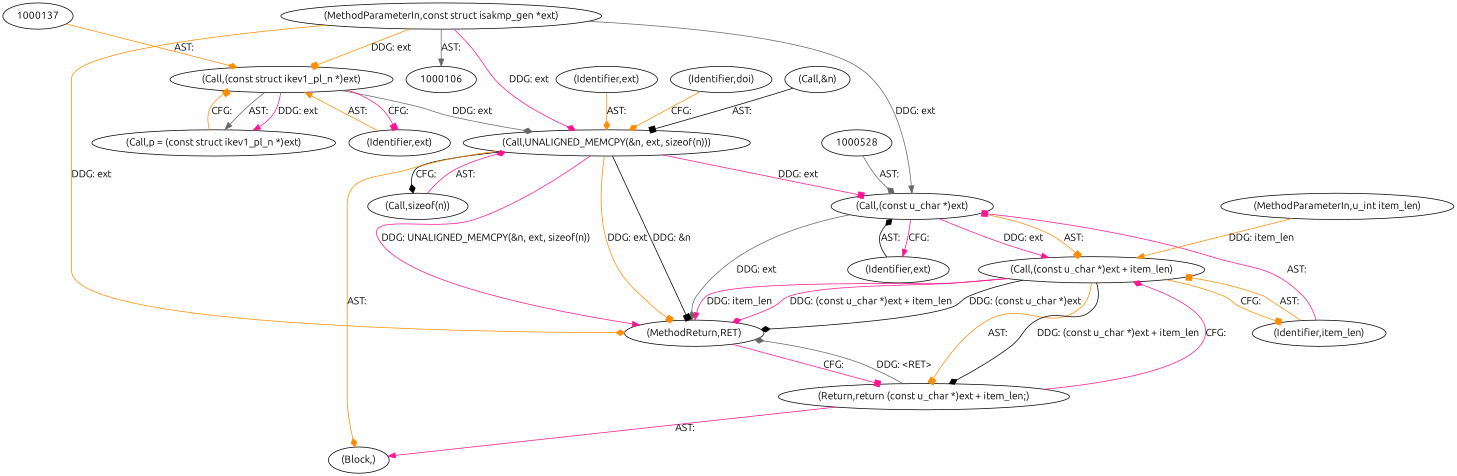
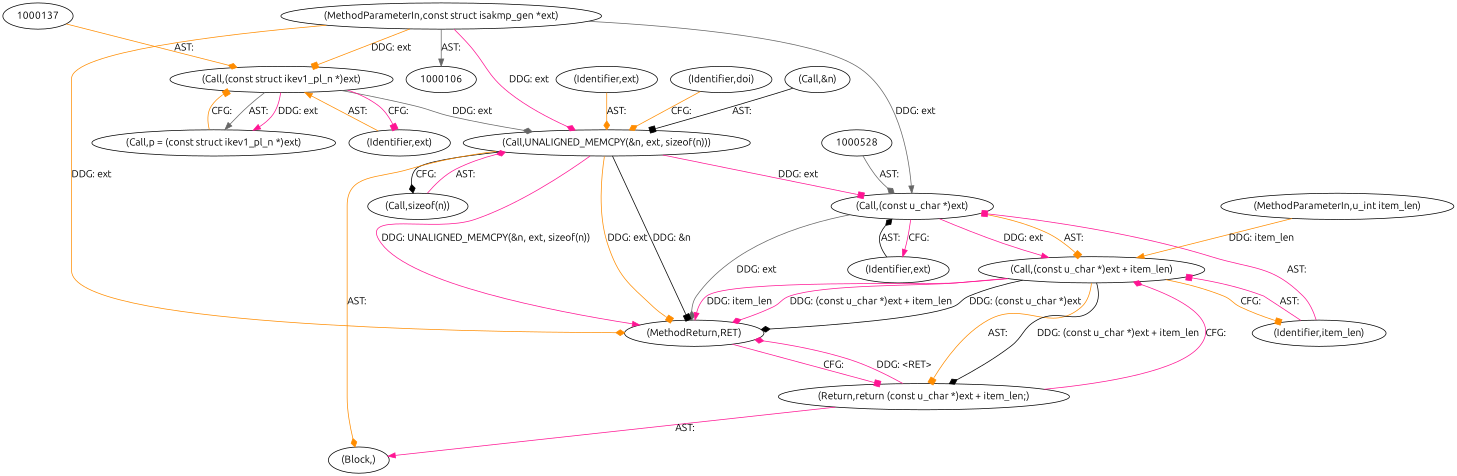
(1250, 291) -> (1250, 291)
(835, 355) -> (835, 355)
